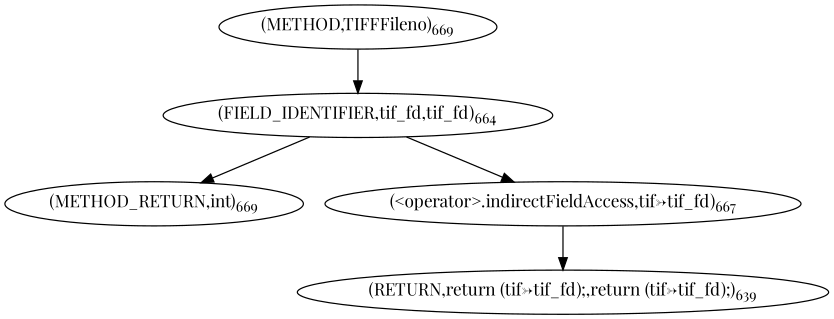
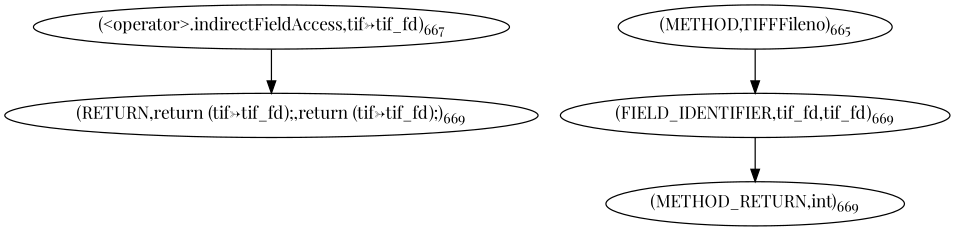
(443, 25) -> (841, 25)
(486, 114) -> (883, 114)
(455, 157) -> none
(747, 290) -> (455, 114)
